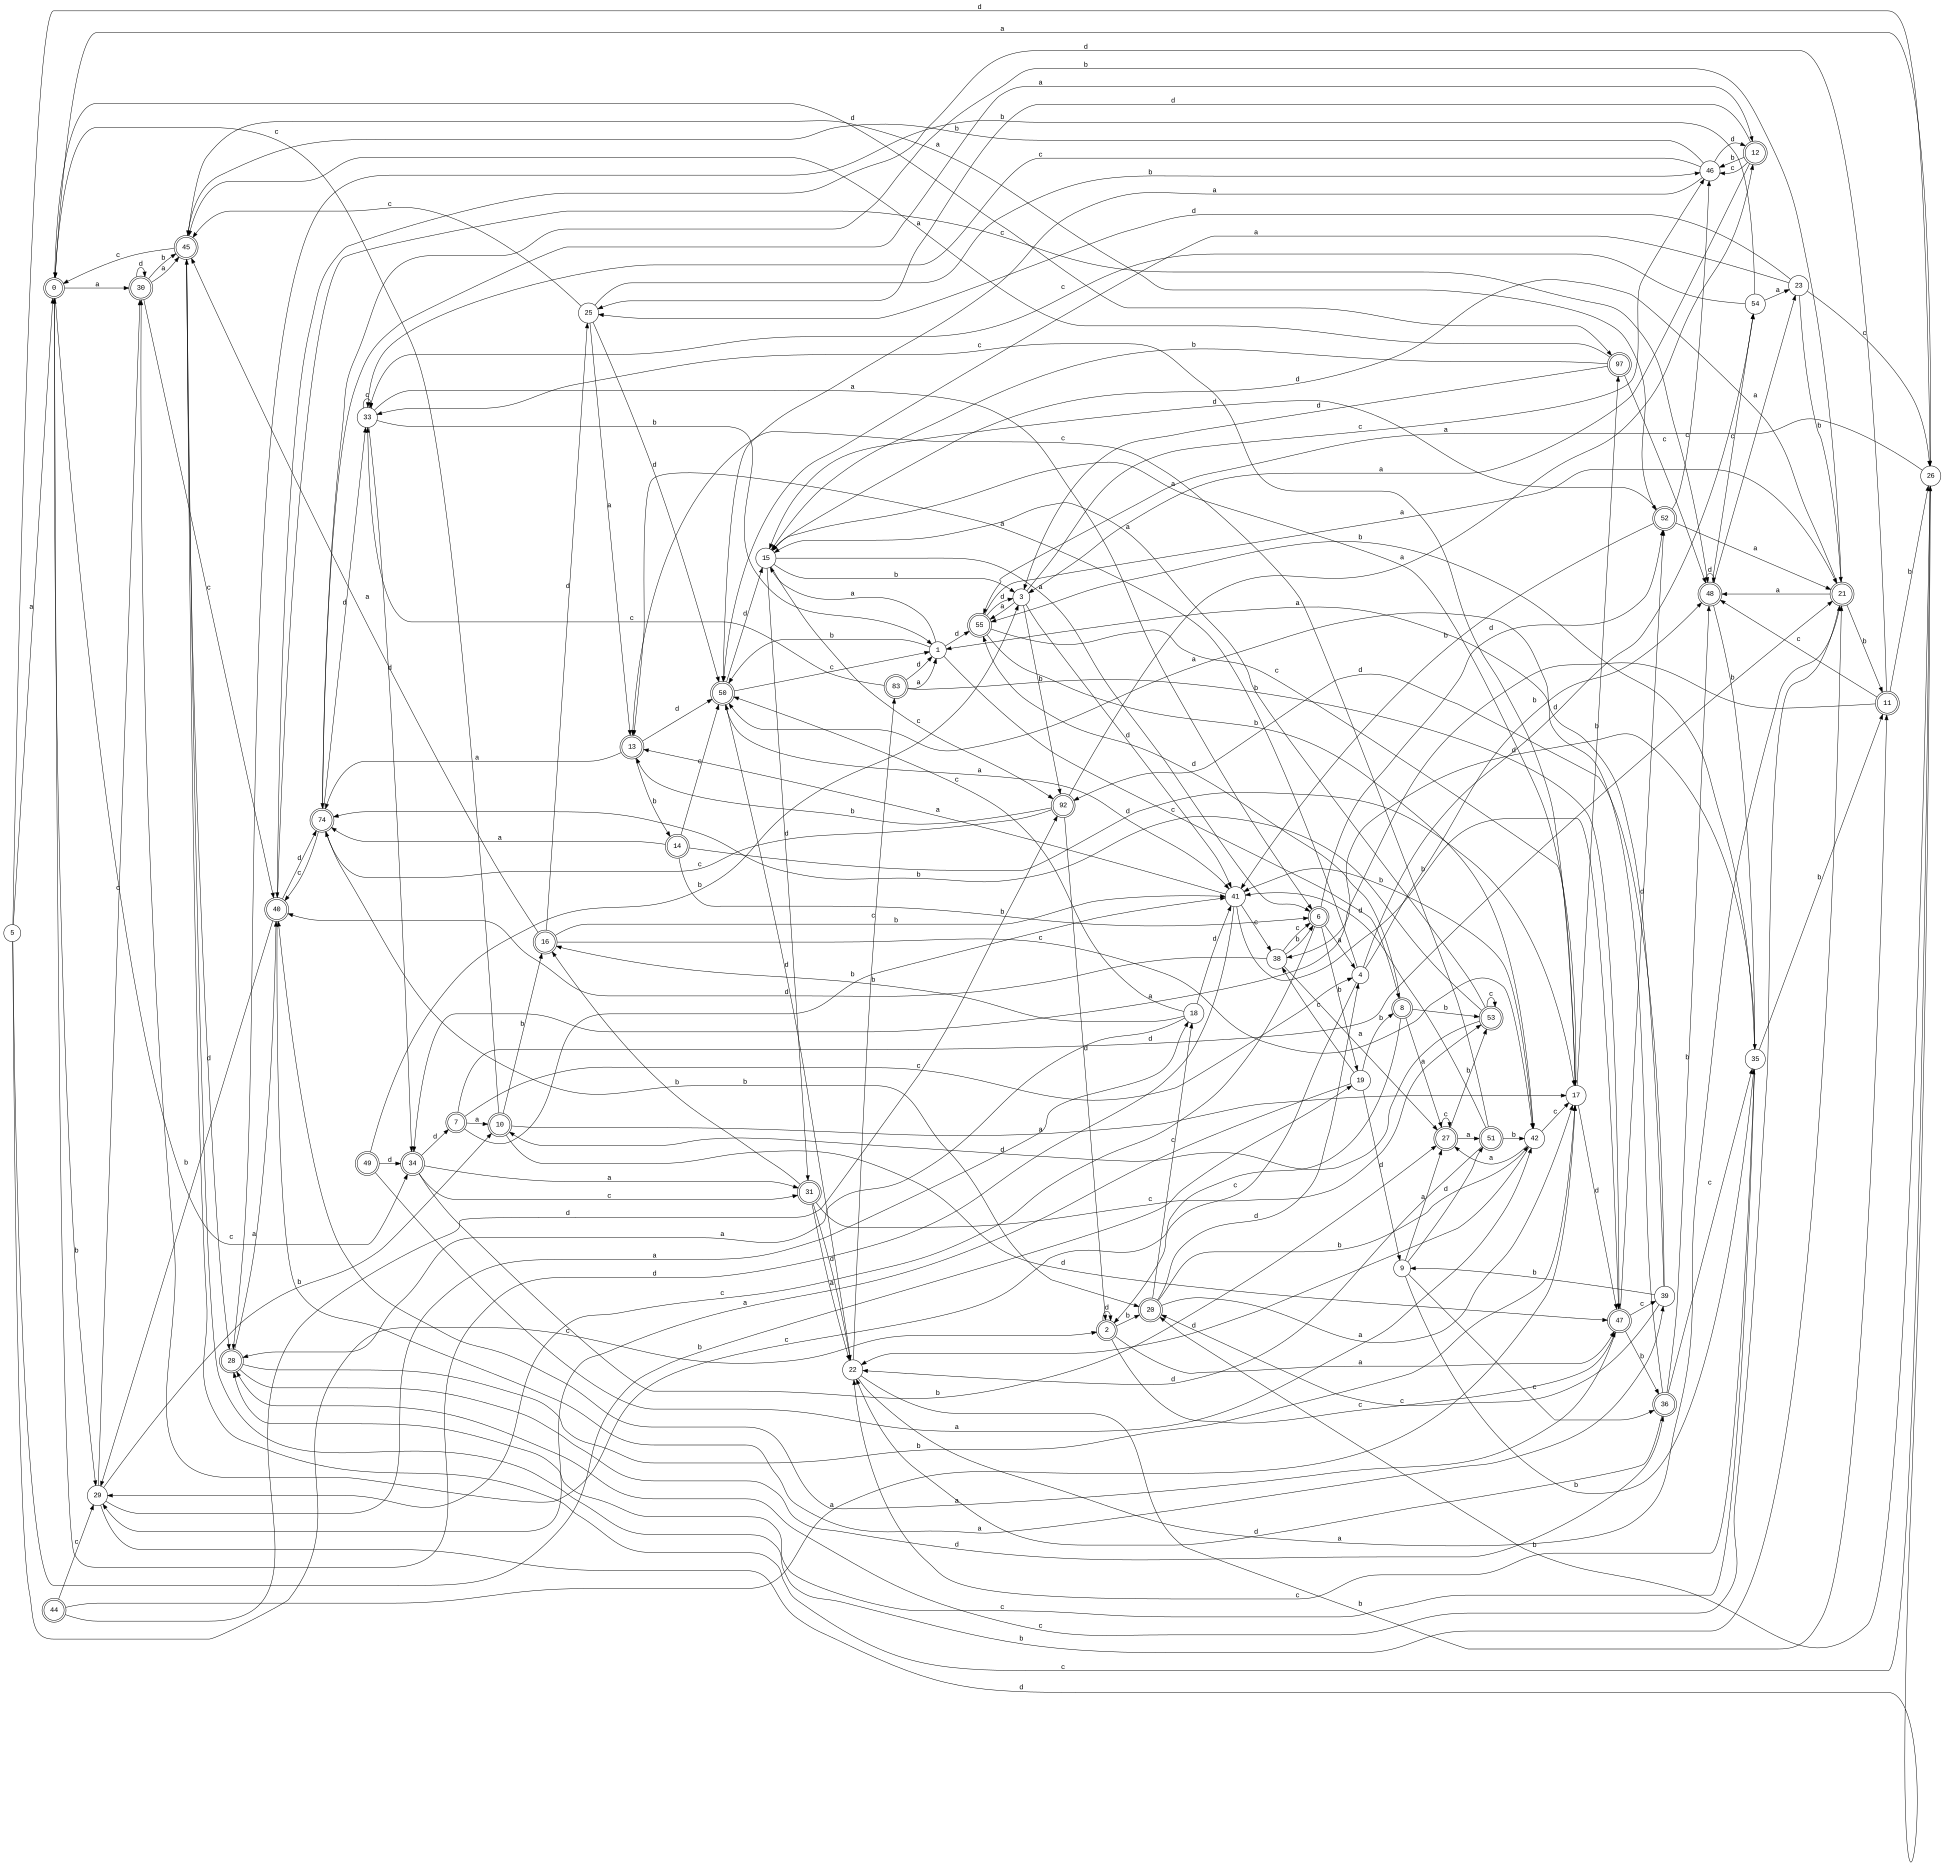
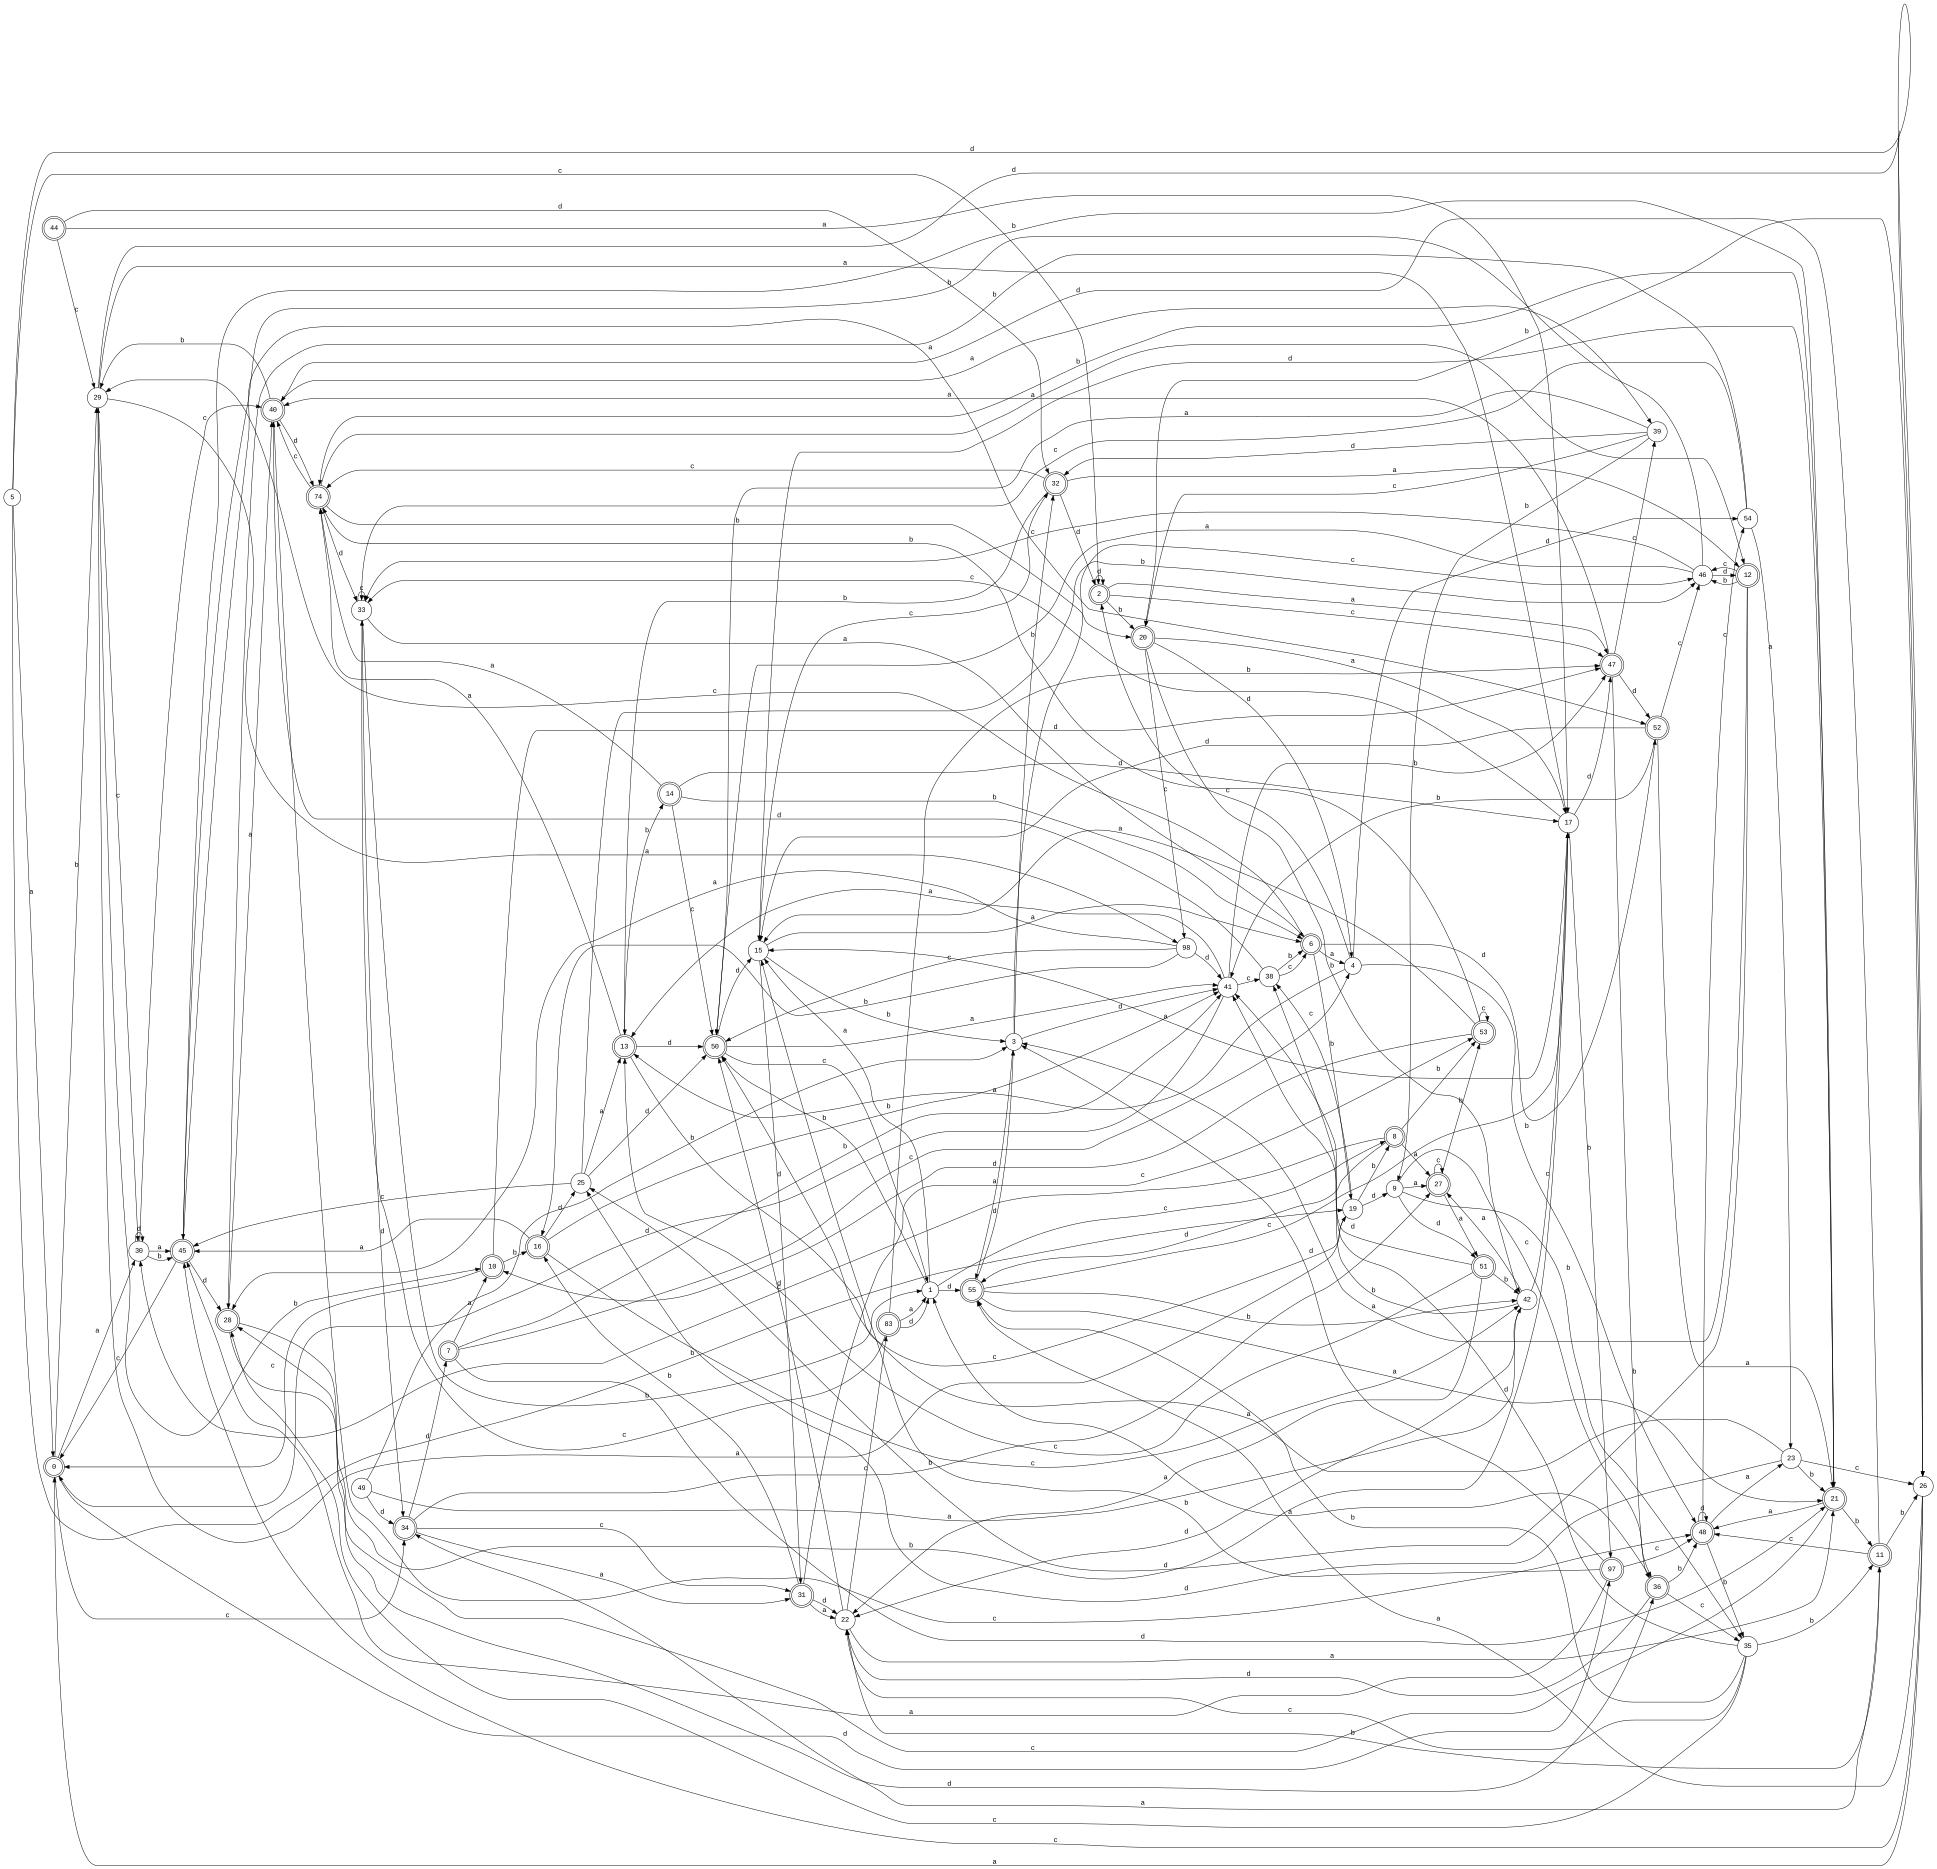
(141, 288) -> (139, 1251)
(1063, 806) -> (1056, 484)
(1194, 1013) -> (1186, 948)
(1355, 1042) -> none
(1011, 1135) -> (988, 270)
(367, 1164) -> (362, 1488)
none -> (936, 1366)
(1173, 1380) -> (1166, 1478)
